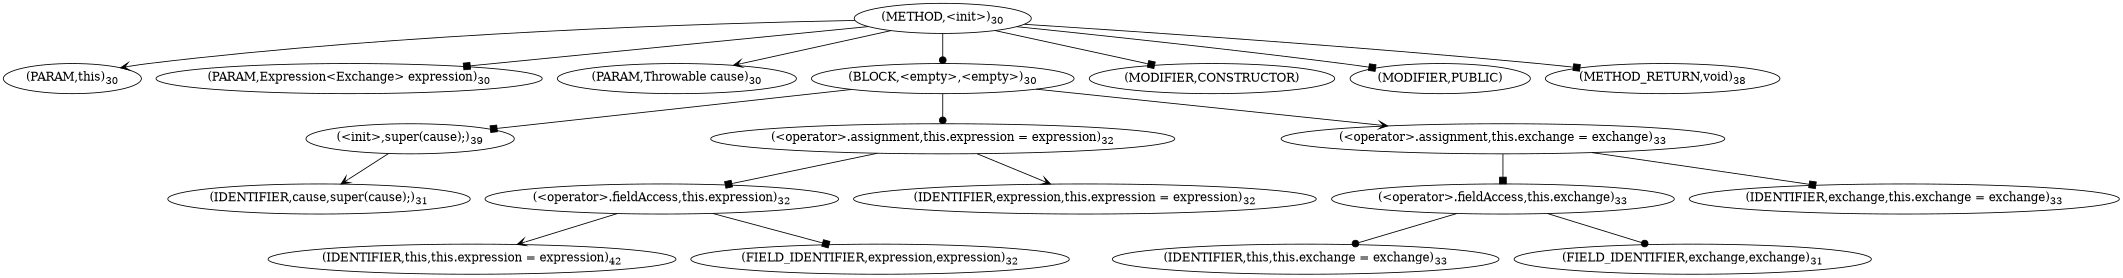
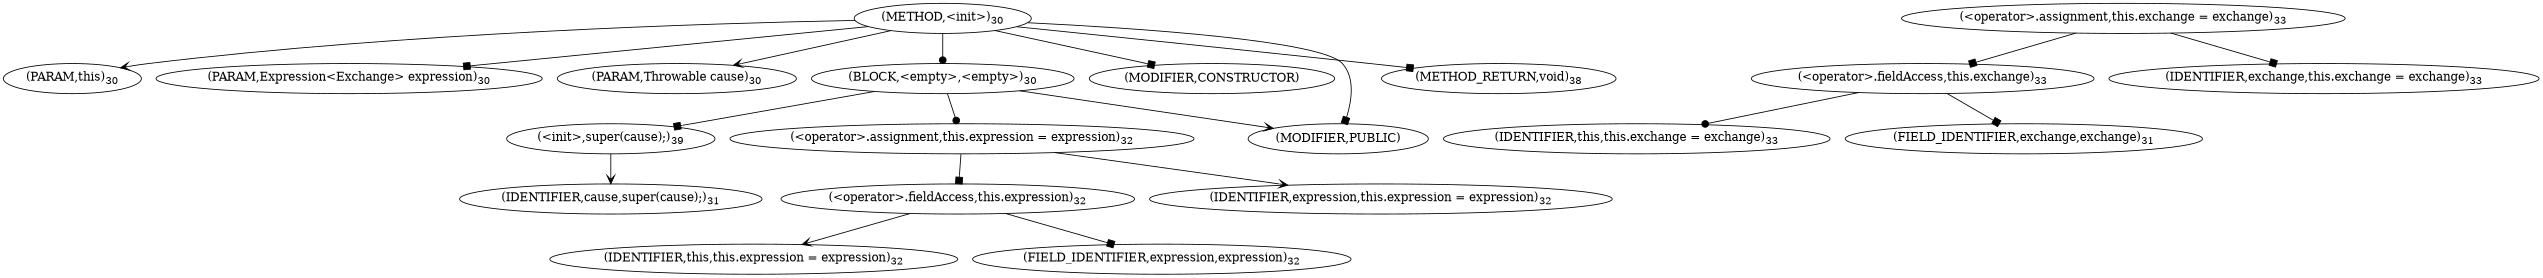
(1208, 107) -> (1142, 109)
(1594, 228) -> (1970, 107)
(615, 258) -> (897, 258)
